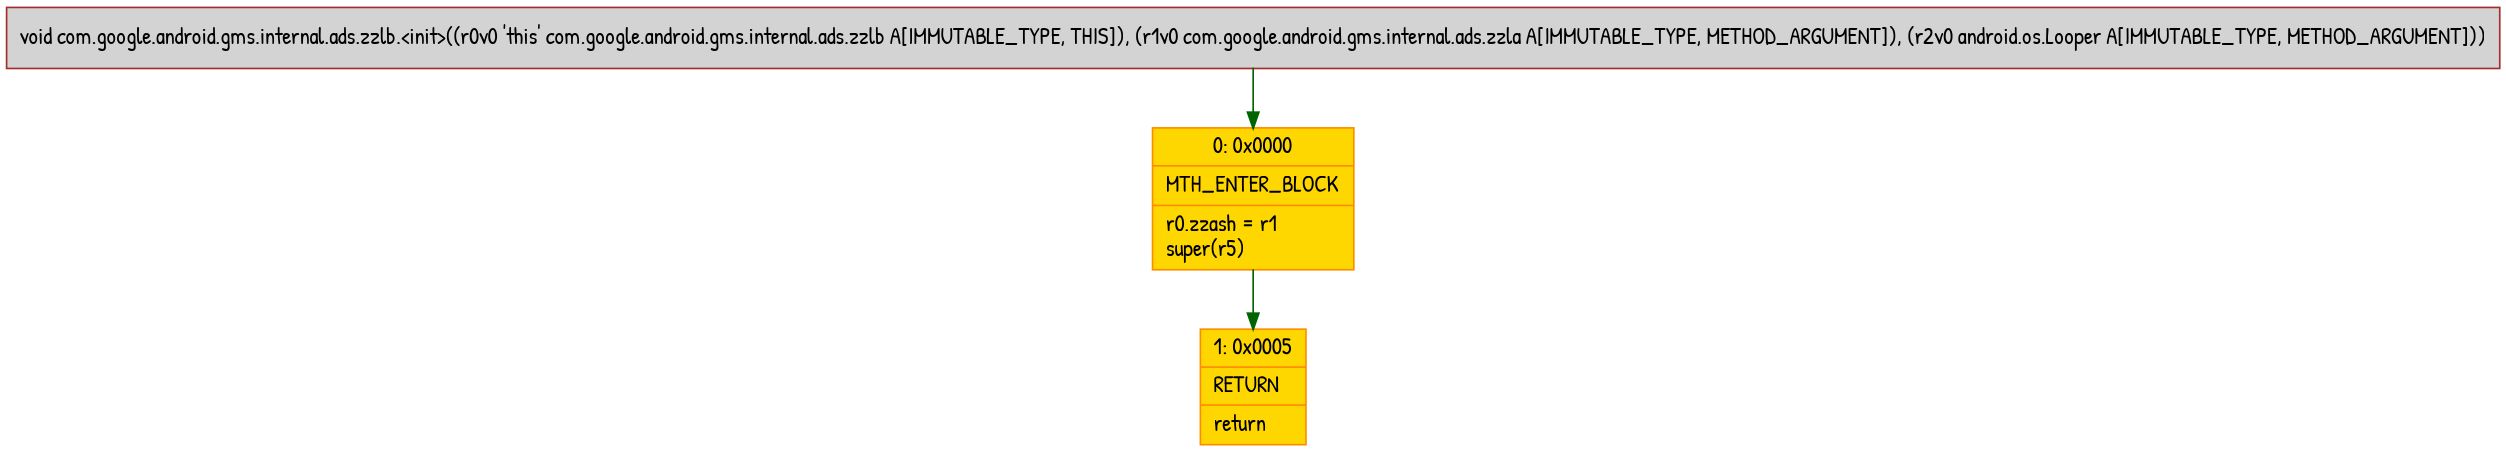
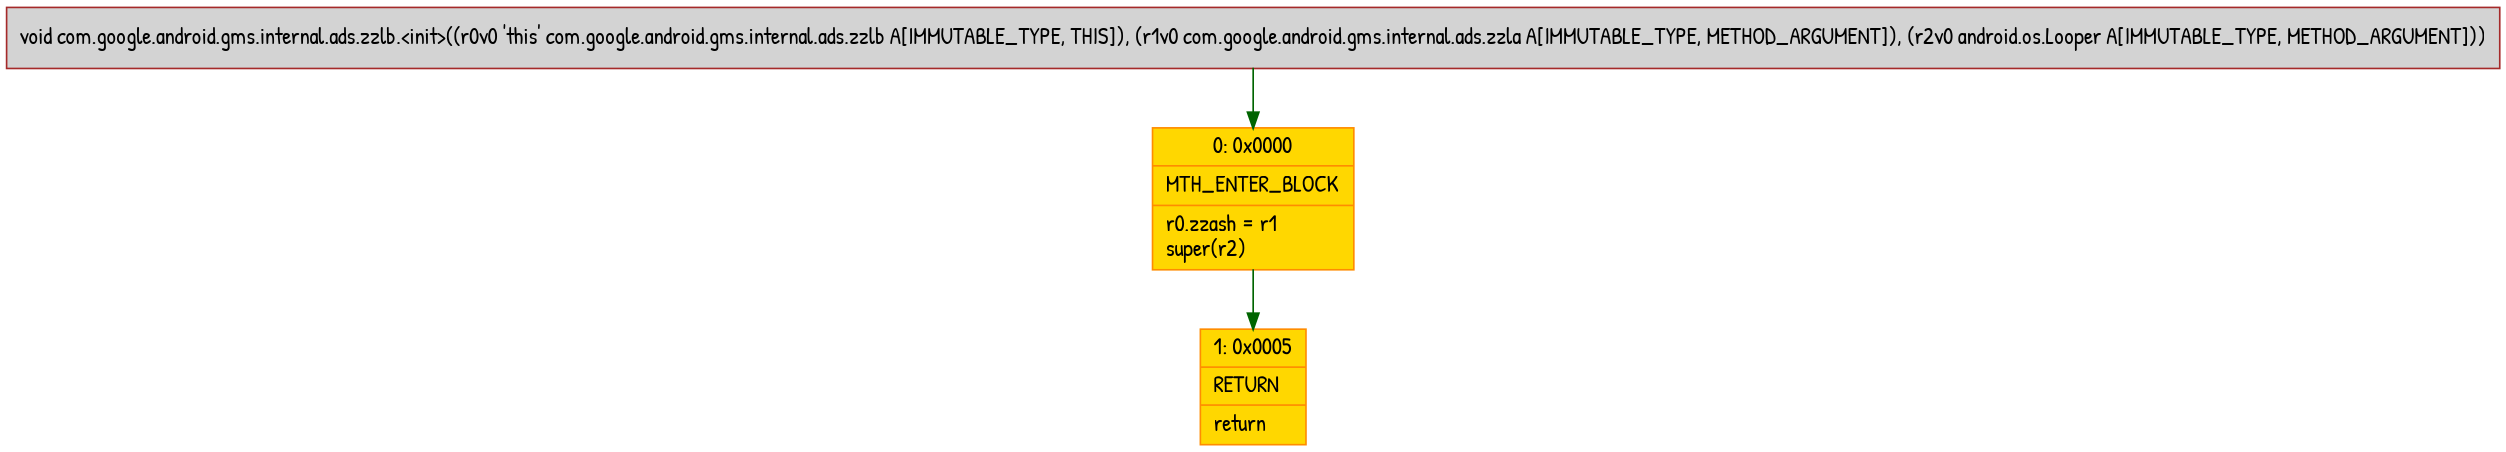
(1206, 249) -> (1206, 249)
